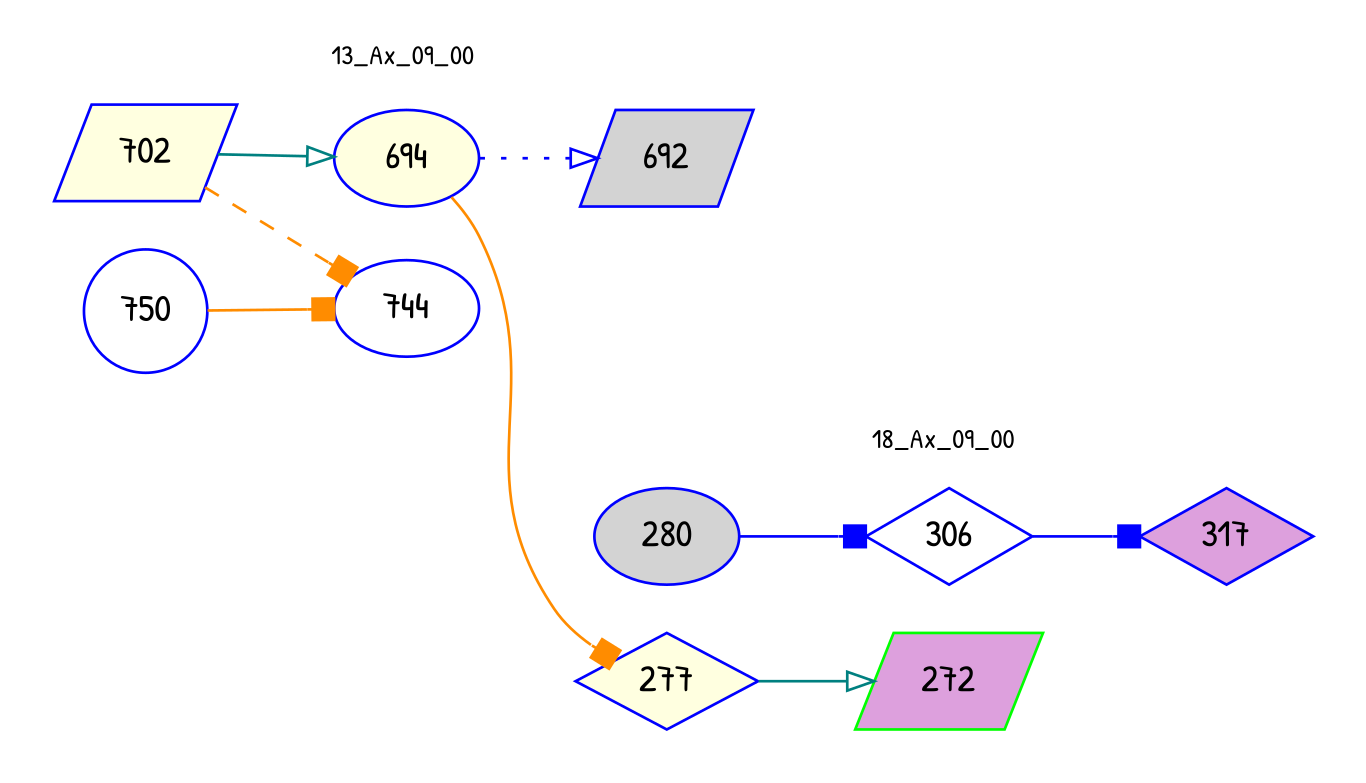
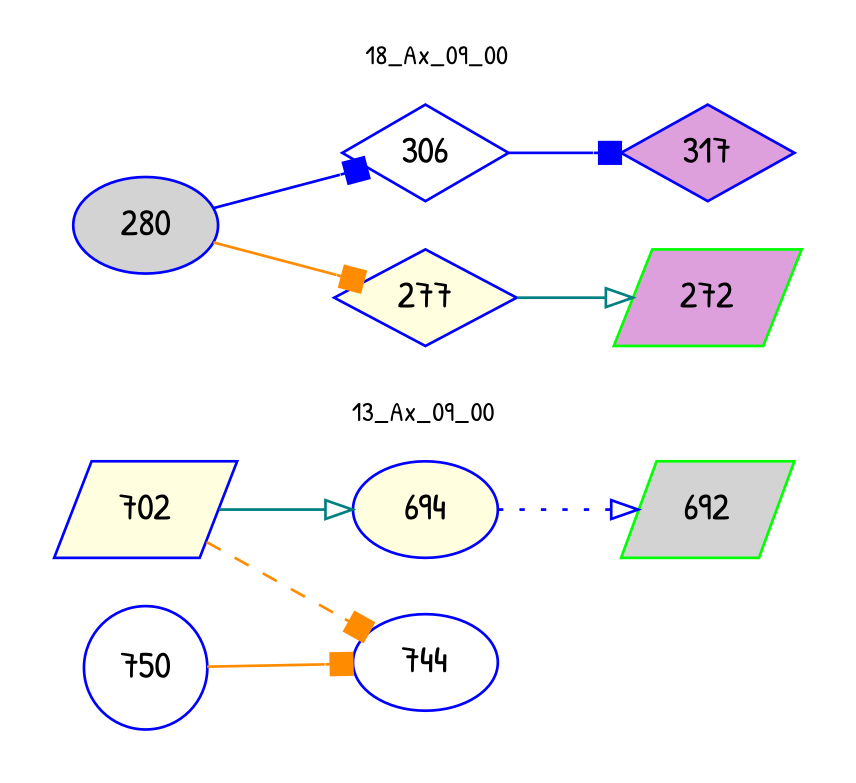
(667, 158) -> (708, 510)
(510, 427) -> (275, 259)
